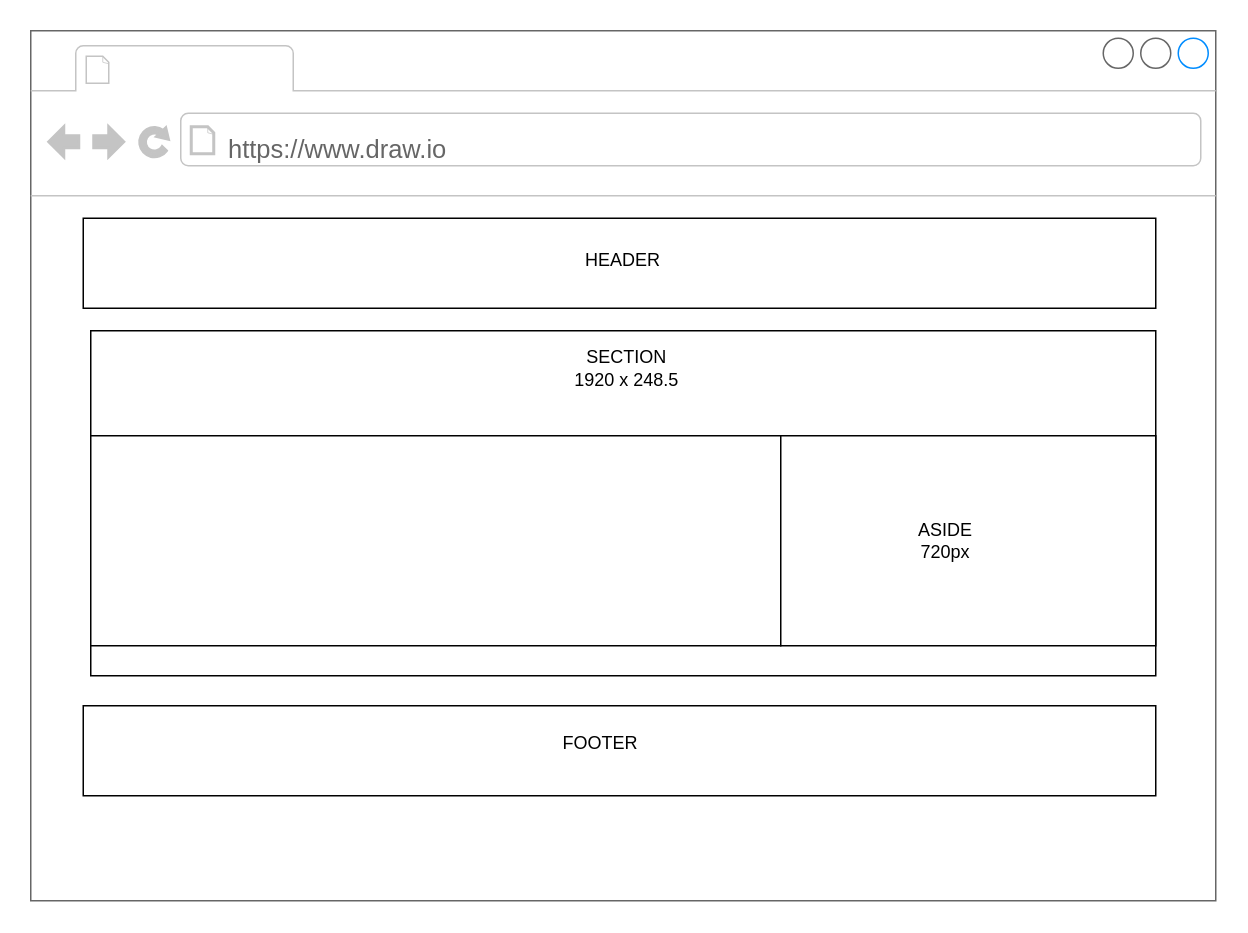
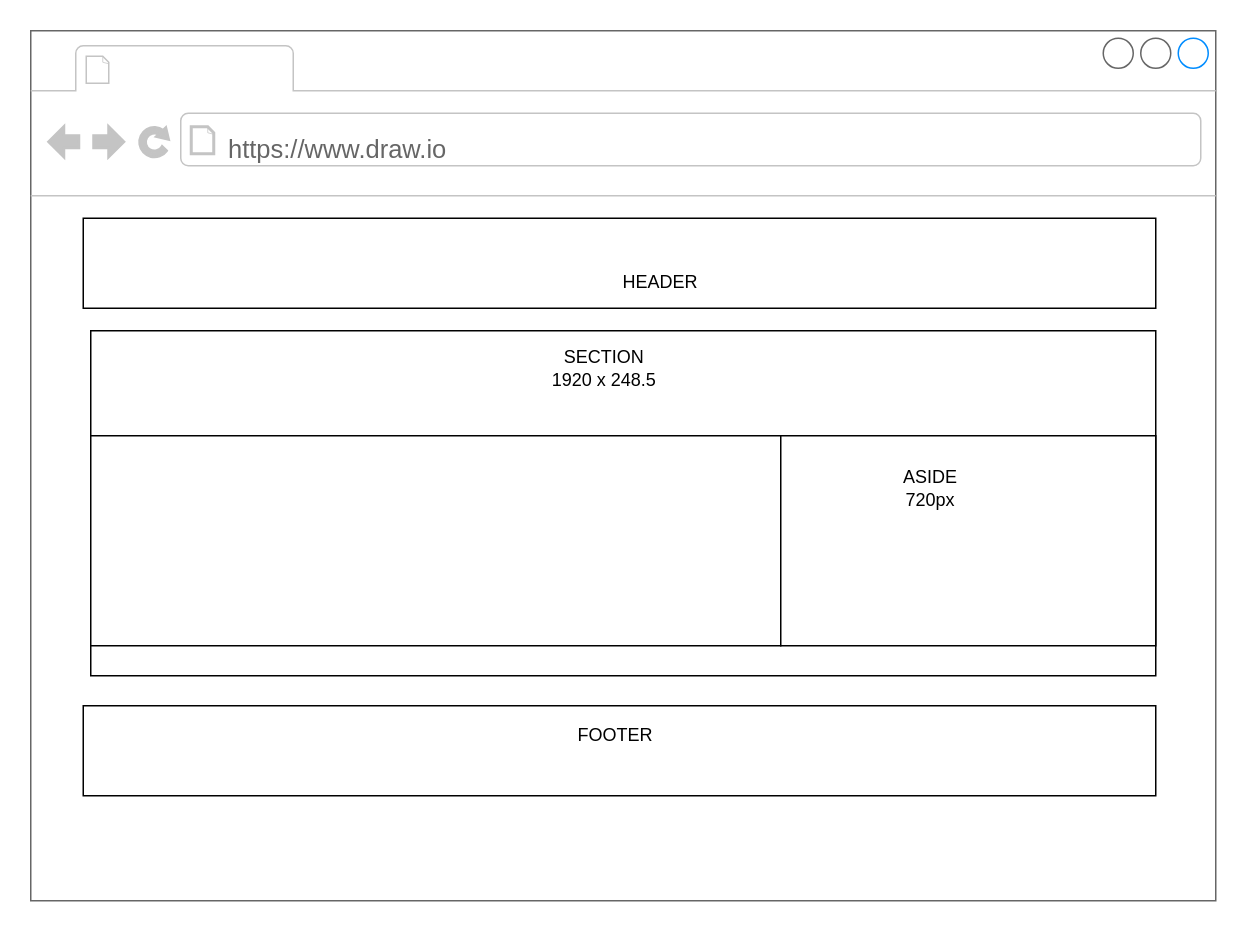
(623, 260) -> (661, 283)
(627, 368) -> (605, 368)
(946, 541) -> (931, 488)
(601, 743) -> (616, 736)
